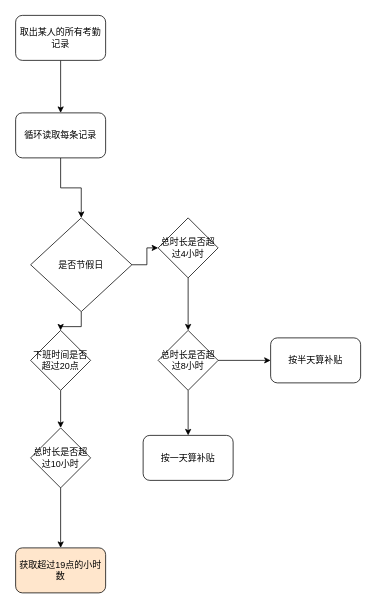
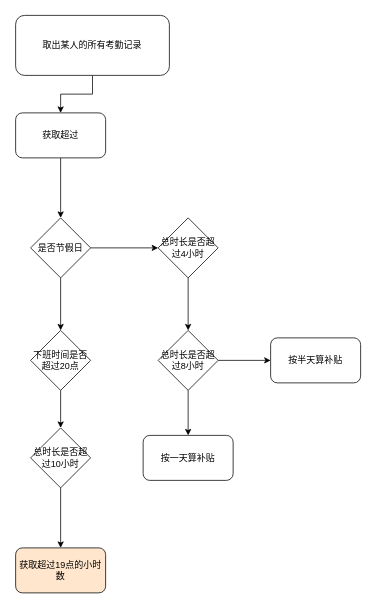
(60, 38) -> (92, 45)
(60, 135) -> (60, 135)
(81, 265) -> (60, 248)
